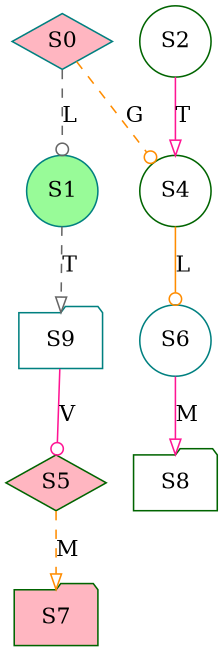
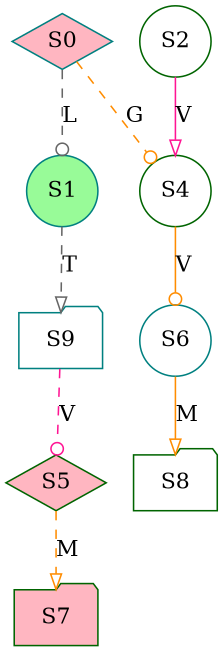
(183, 116) -> (183, 116)
(183, 266) -> (183, 266)
(59, 405) -> (59, 405)
(175, 408) -> (175, 408)
